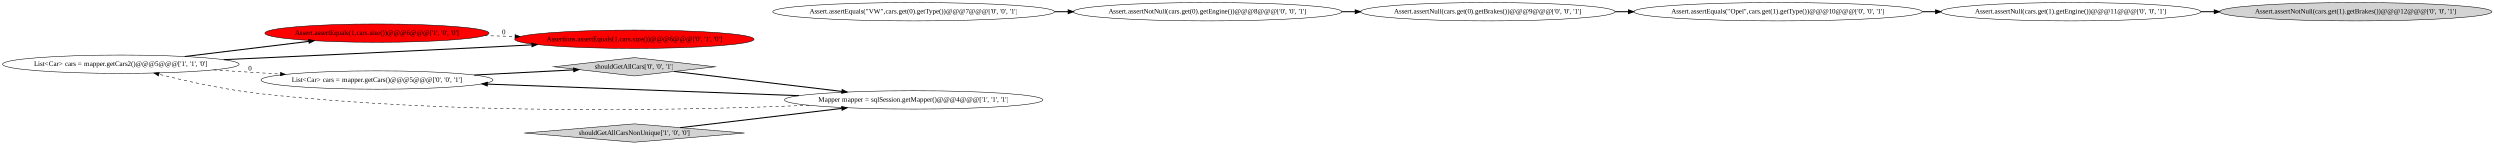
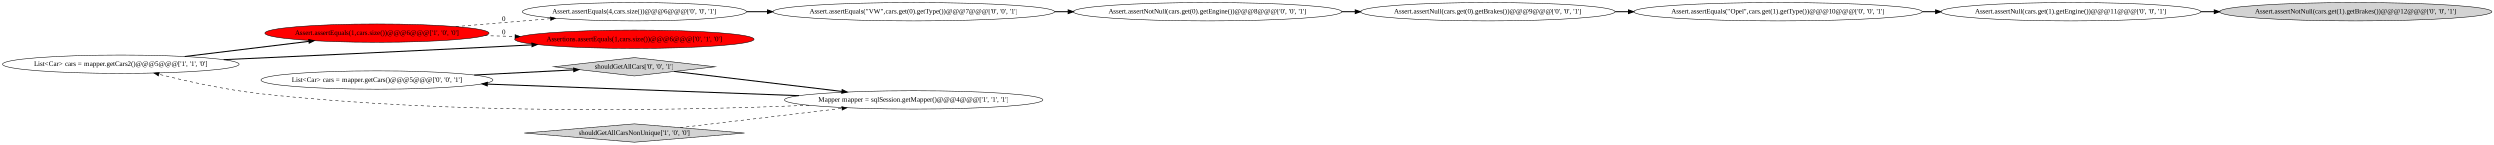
none -> (634, 12)
(247, 72) -> none
(761, 118) -> (761, 118)
